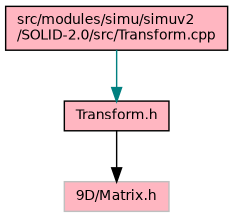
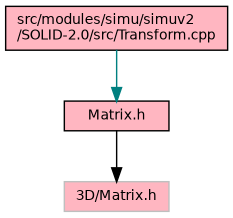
(117, 116) -> (117, 116)
(117, 197) -> (117, 197)
